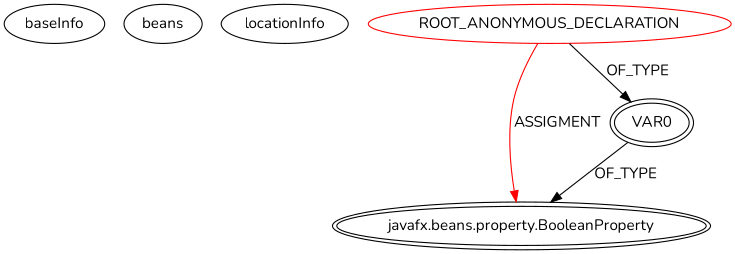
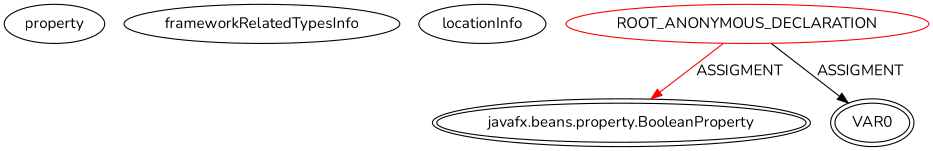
(54, 24) -> (54, 24)
(163, 24) -> (262, 24)
(638, 71) -> (860, 71)
(594, 169) -> none
